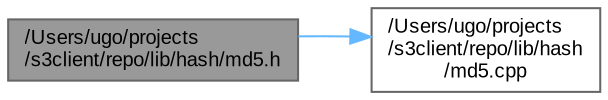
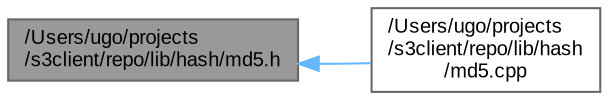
(324, 36) -> (345, 64)
